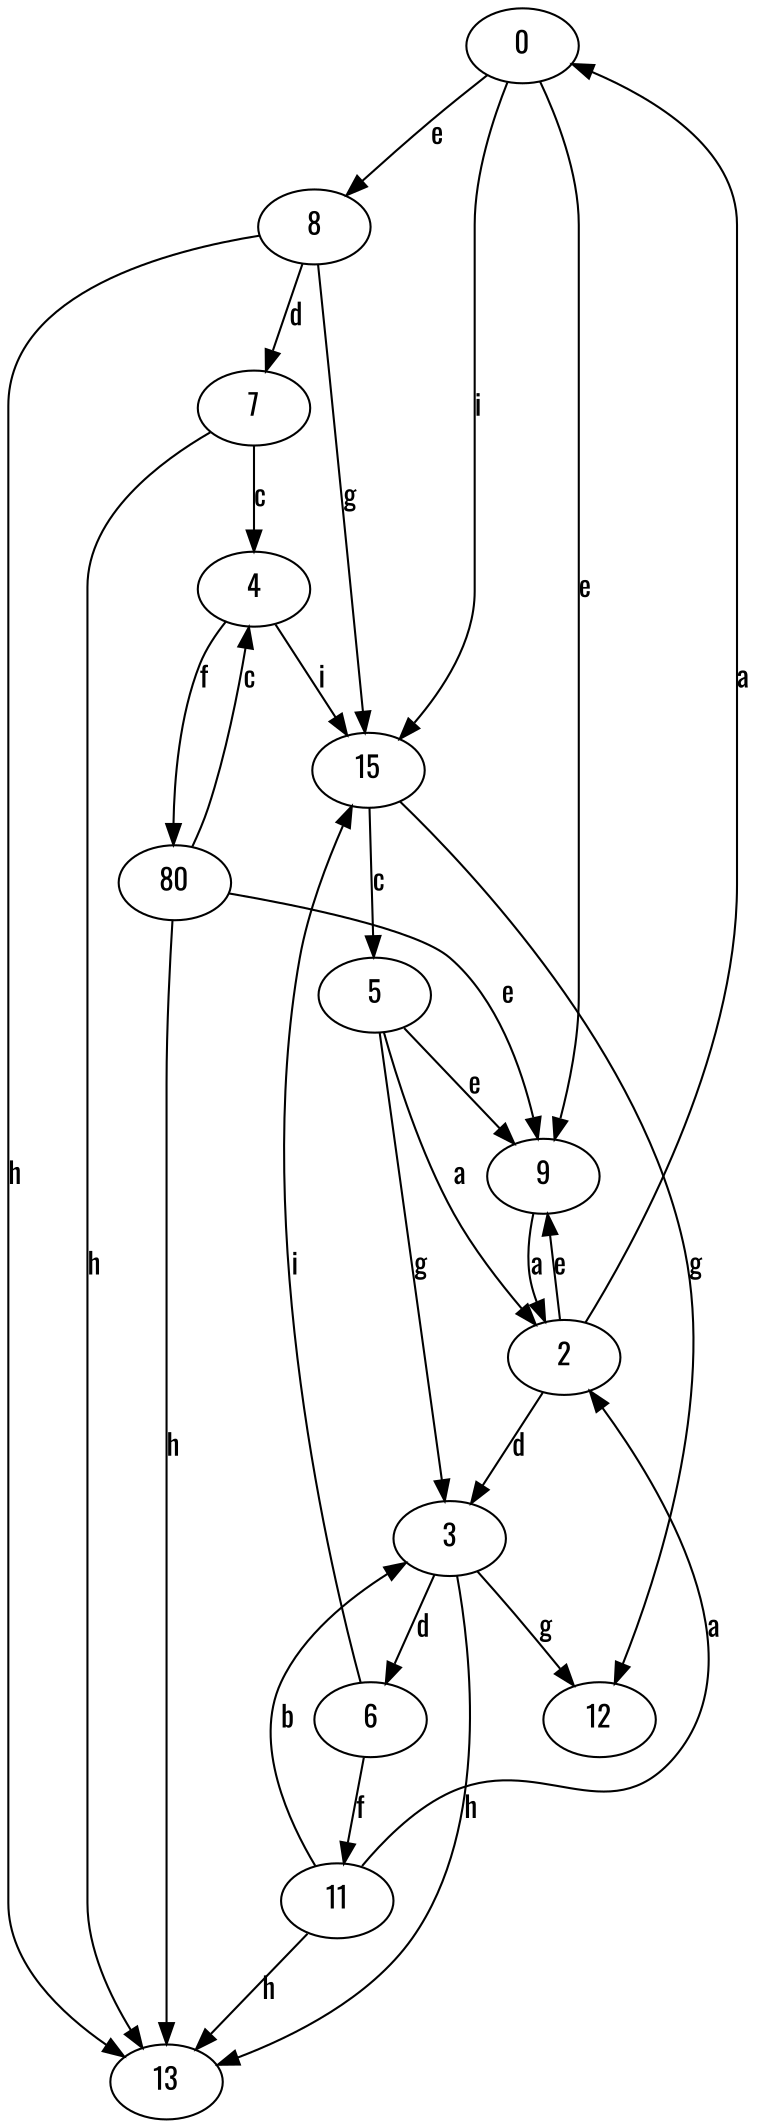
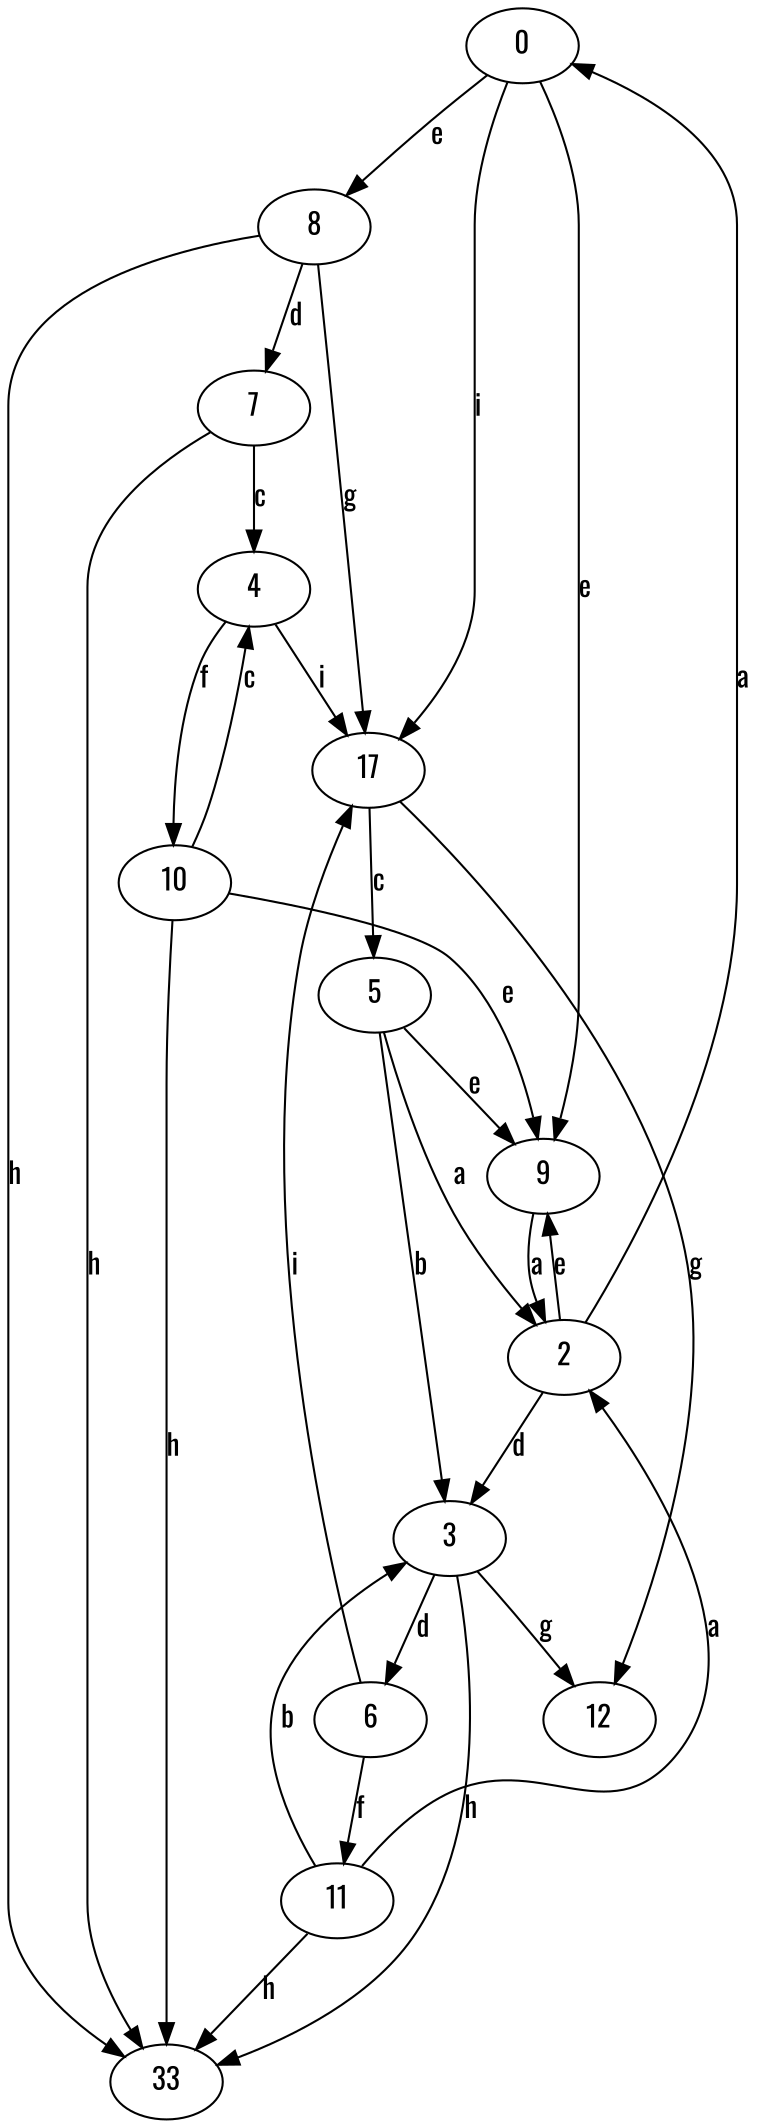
(369, 770) -> (369, 770)
(175, 883) -> (175, 883)
(422, 1267) -> (422, 1267)
(167, 2082) -> (167, 2082)
